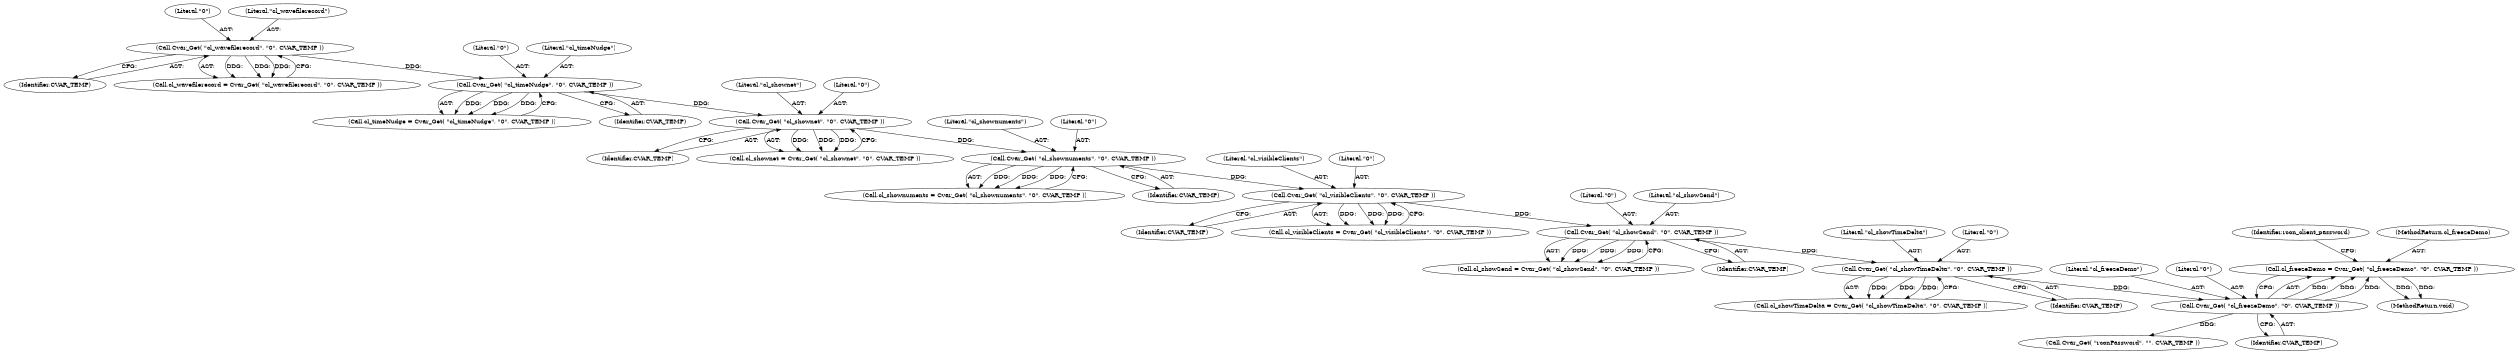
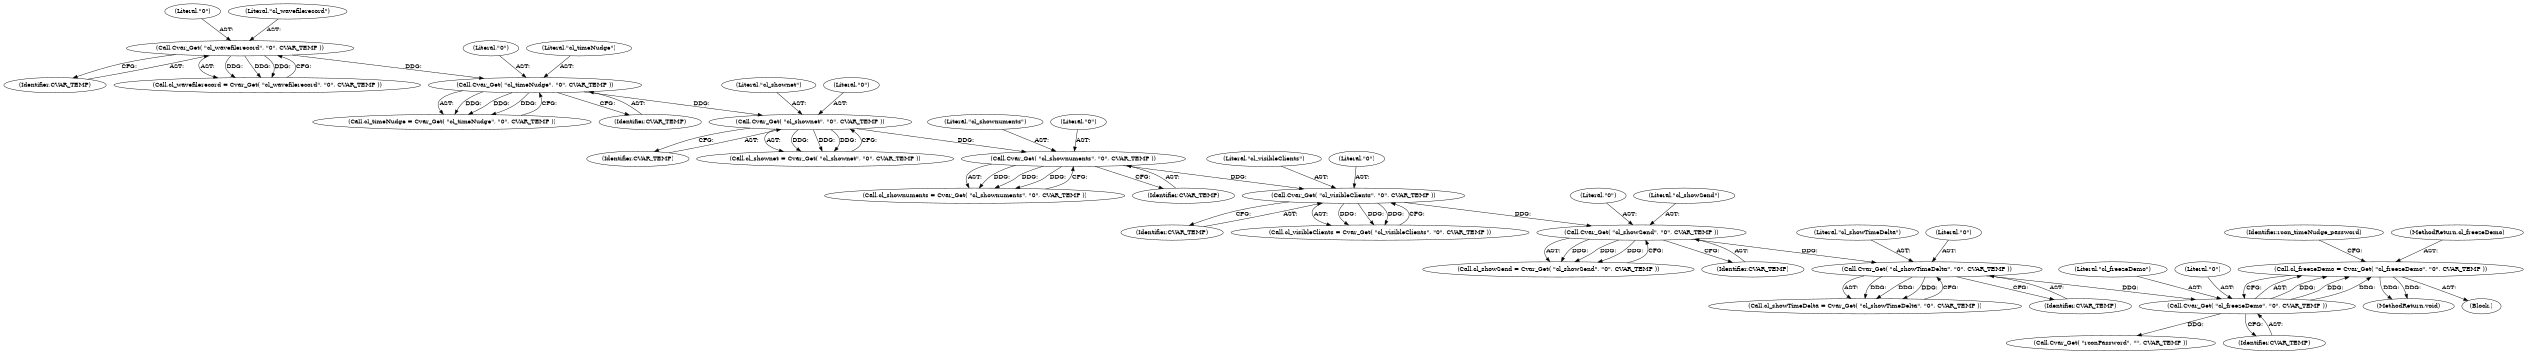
(2301, 233) -> (2304, 233)
none -> (2481, 306)
